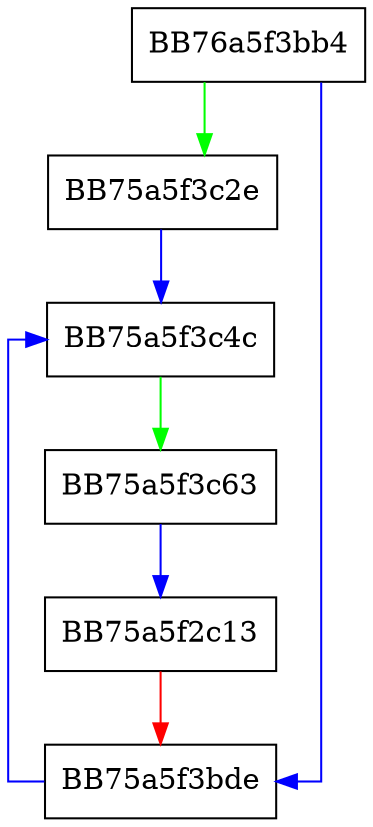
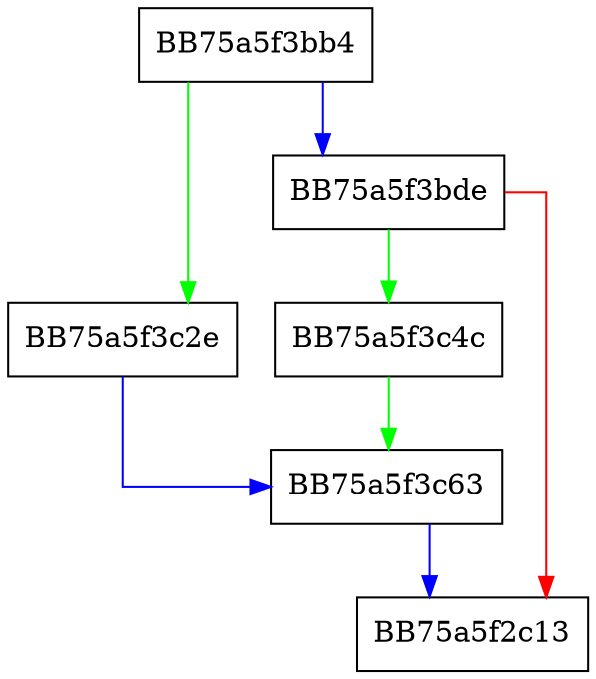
(249, 45) -> (256, 45)
(161, 255) -> (132, 487)
(8, 570) -> (389, 255)
(161, 697) -> (546, 364)
